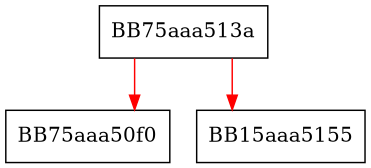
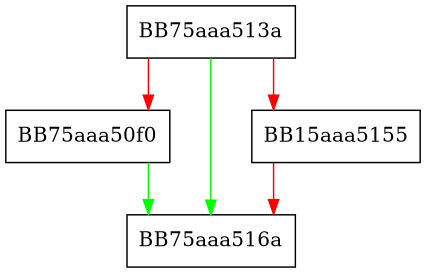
none -> (211, 241)
